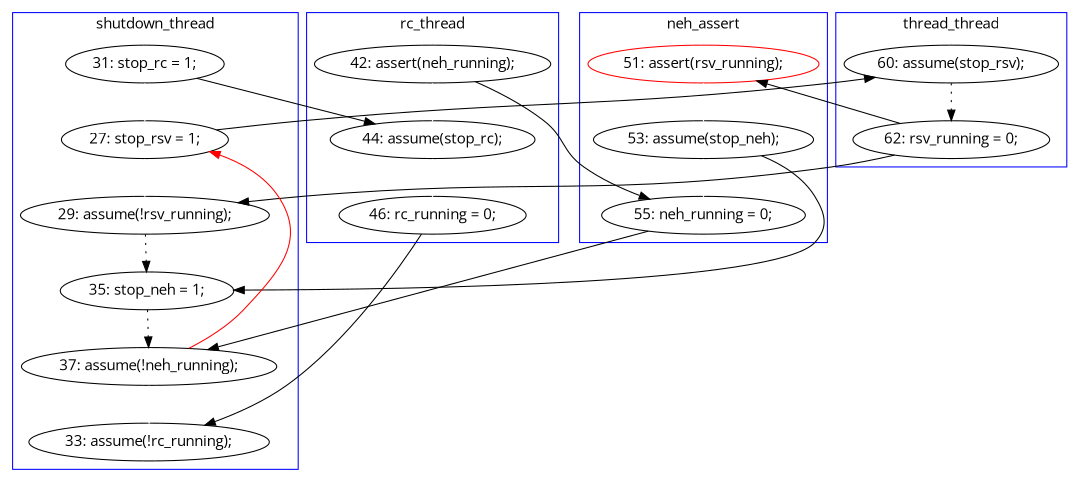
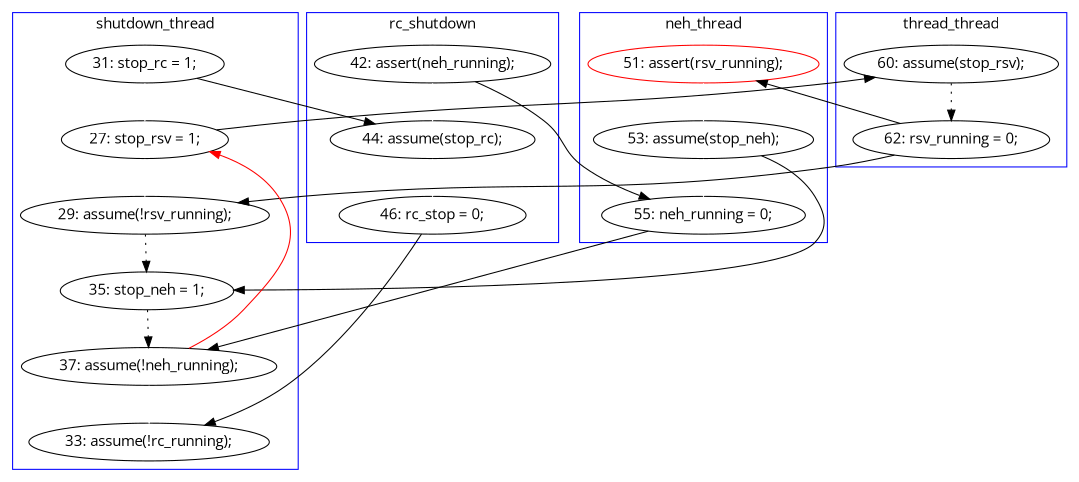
(433, 25) -> (433, 25)
(703, 25) -> (703, 25)
(433, 215) -> (433, 215)
